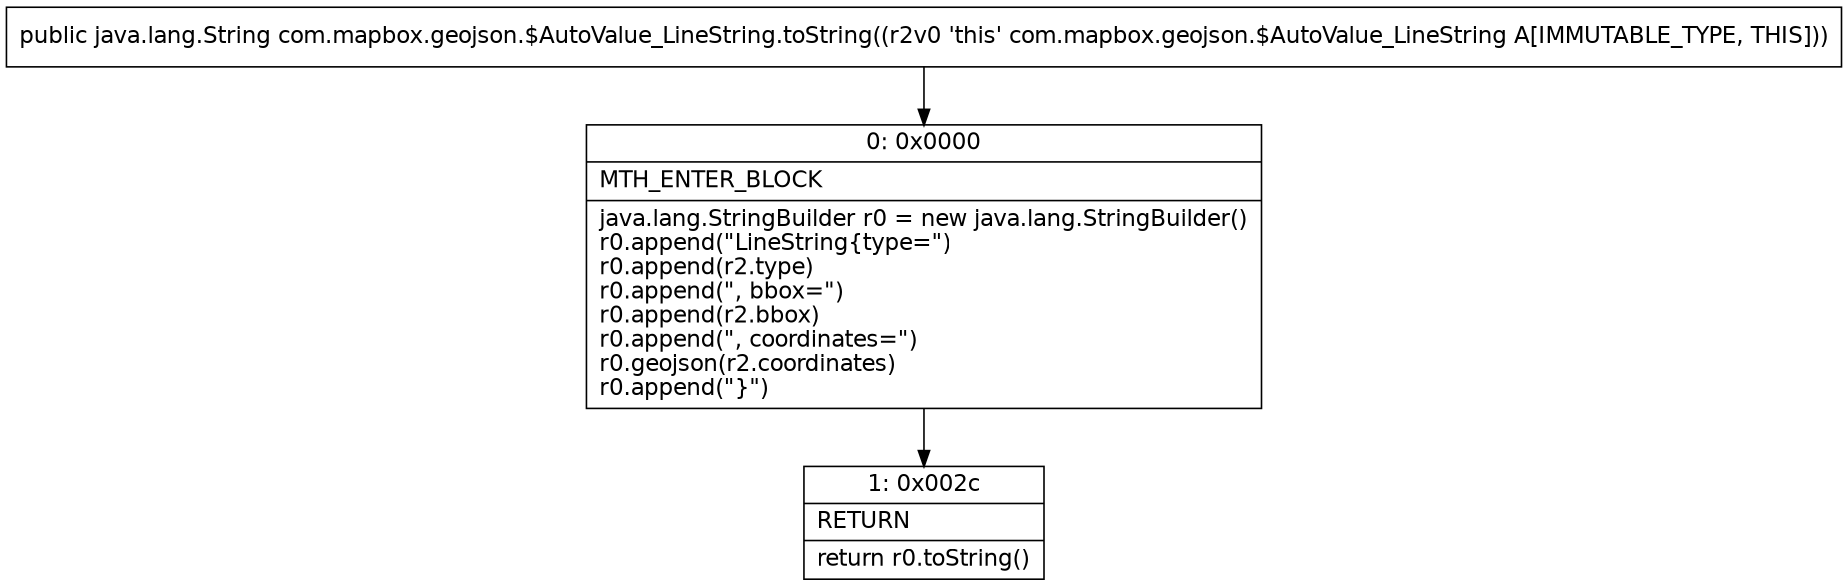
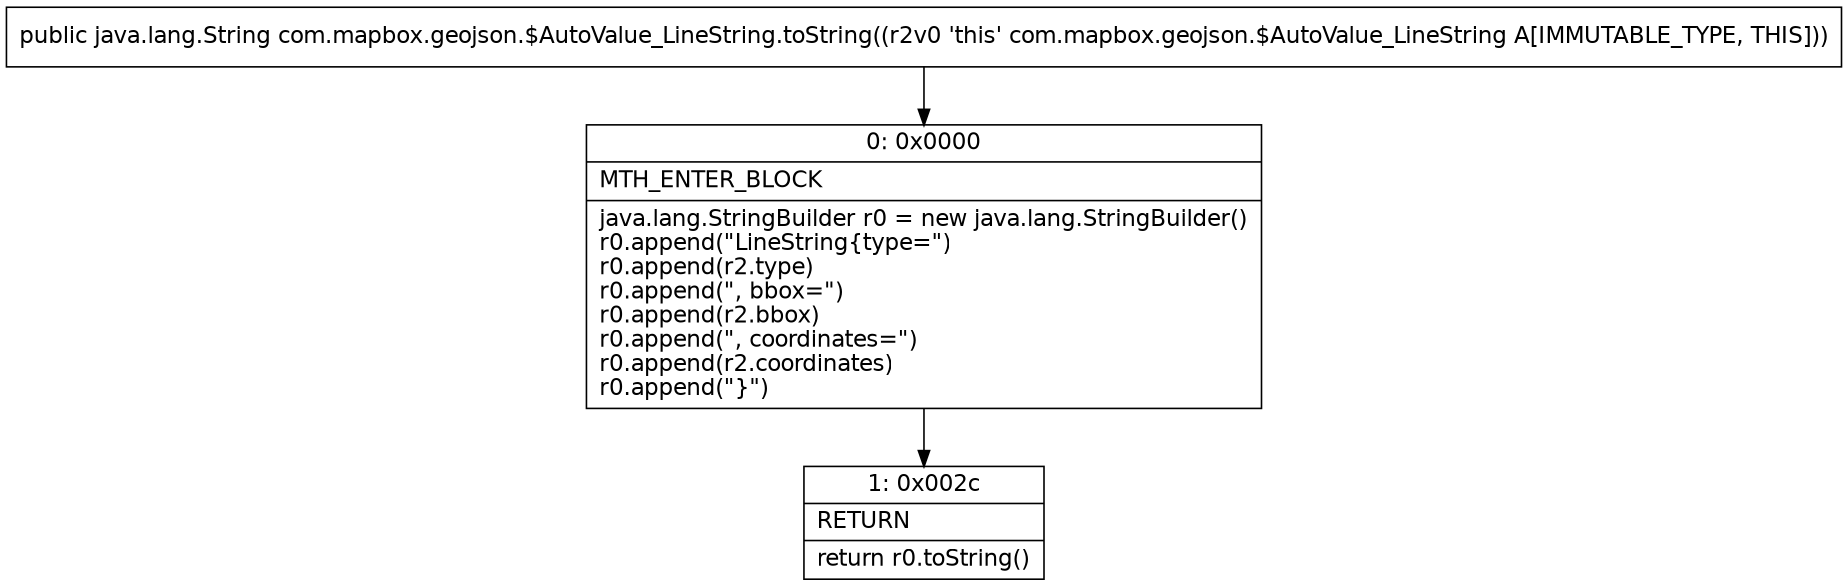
(748, 364) -> (747, 364)
